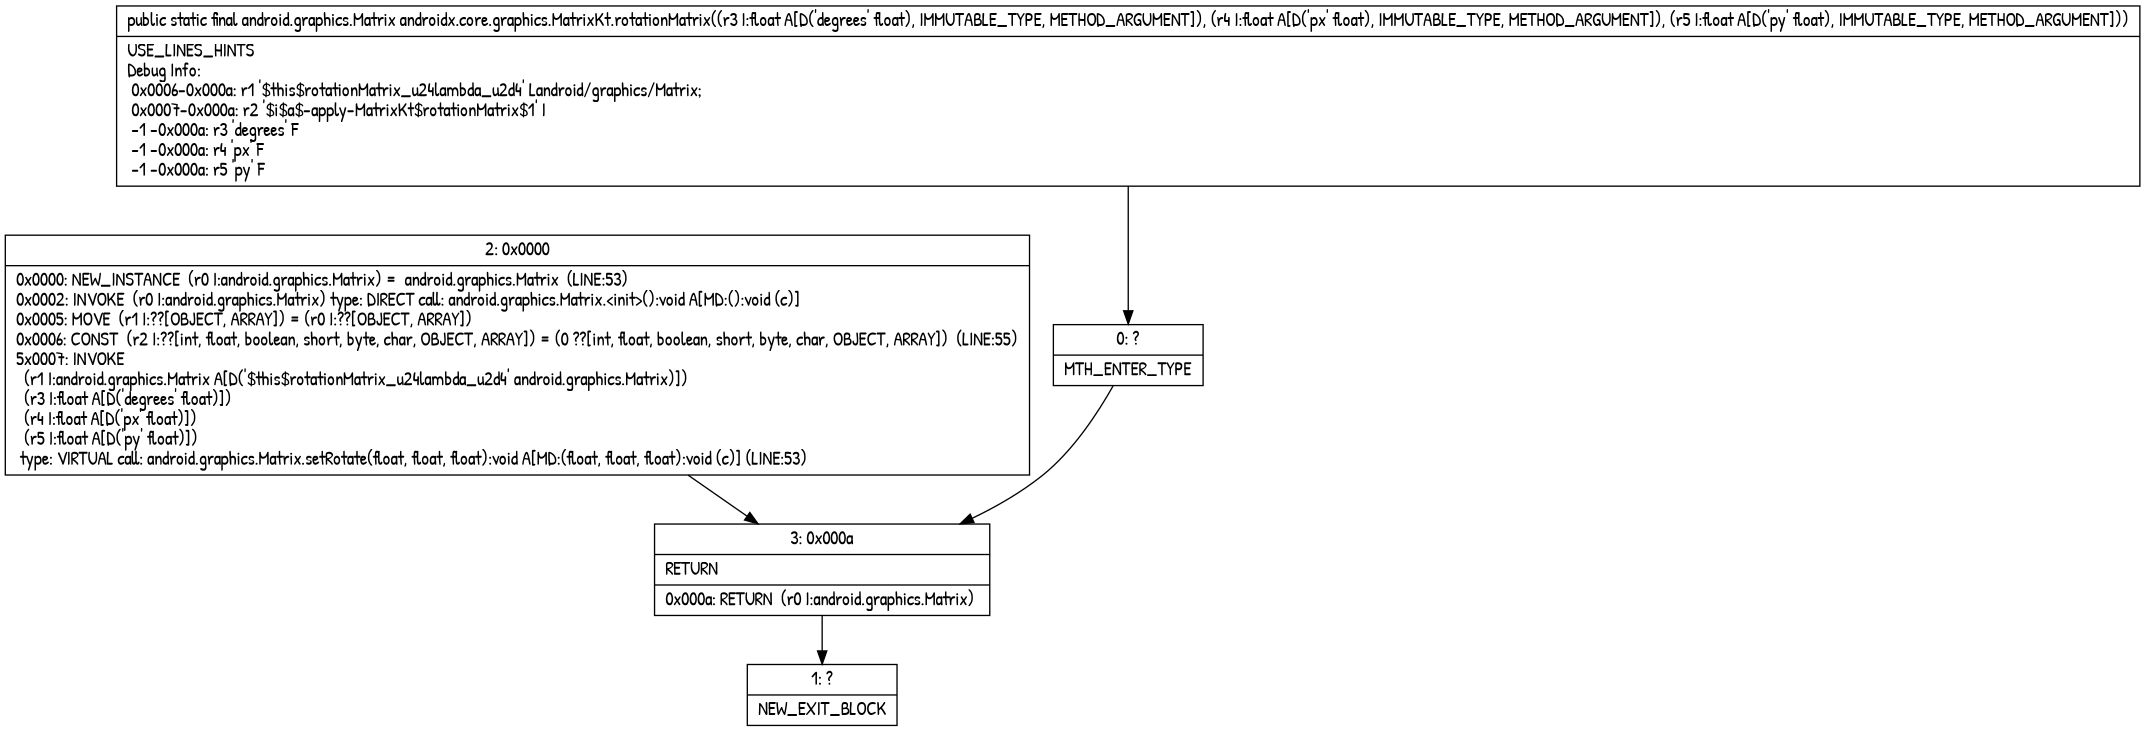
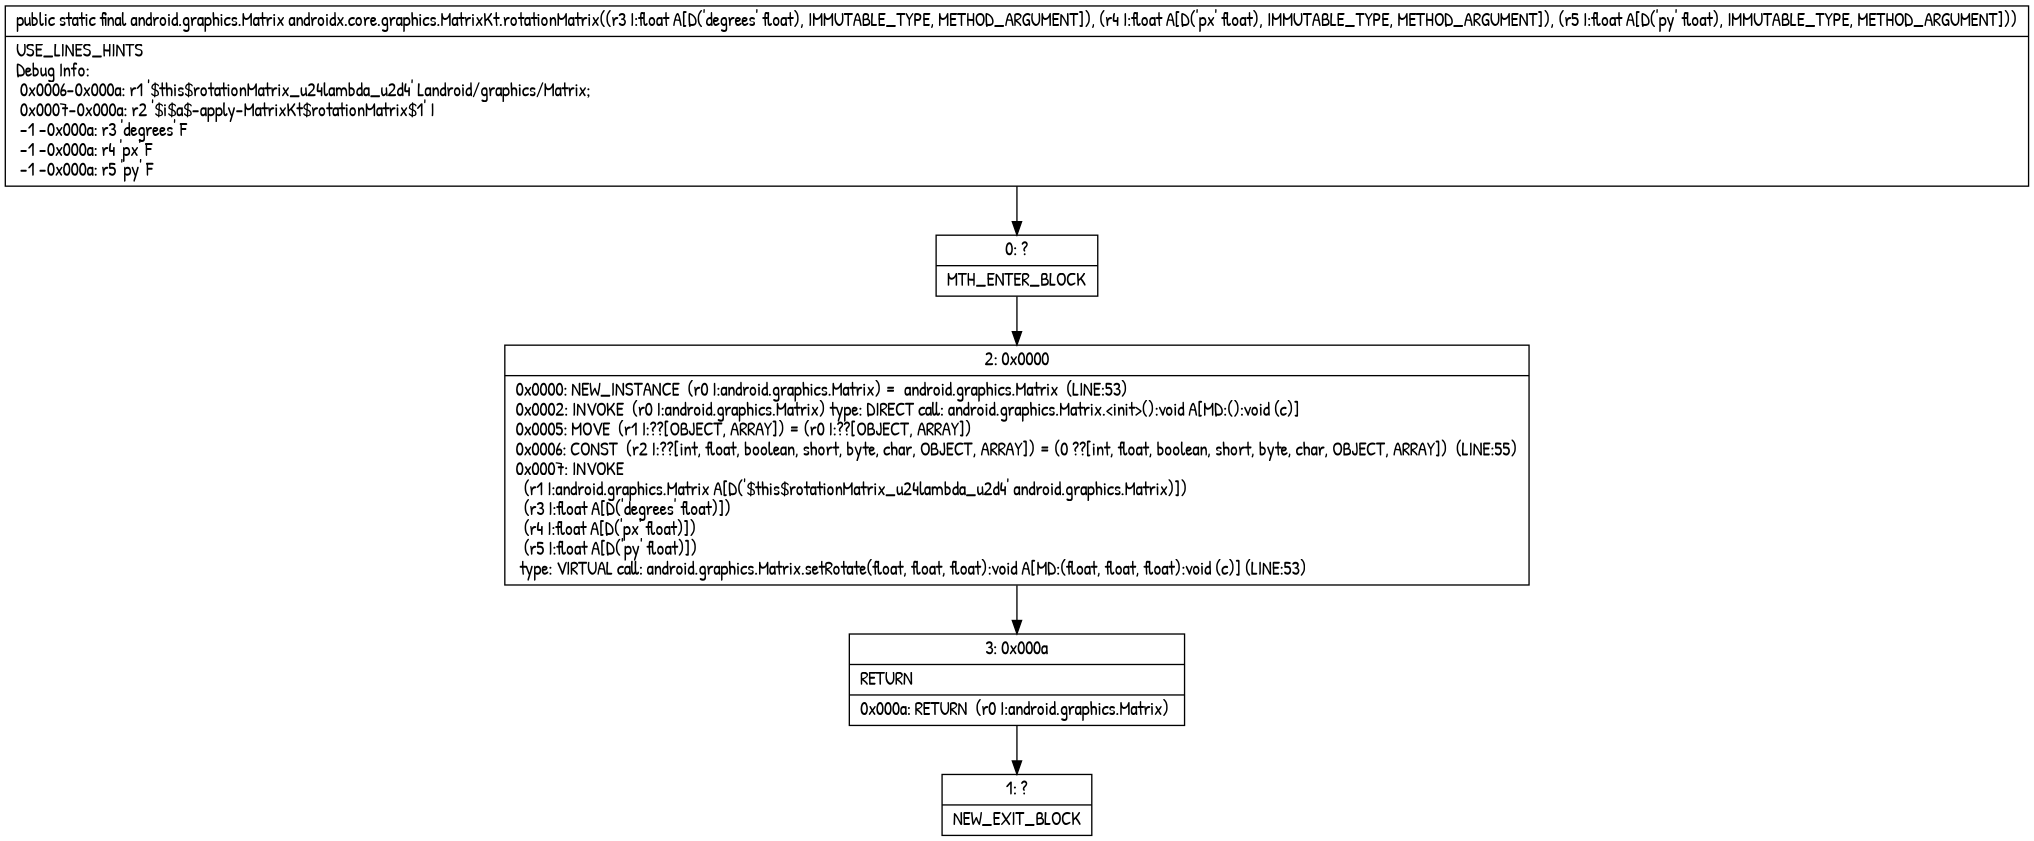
(74, 360) -> (574, 470)
(1128, 370) -> (1017, 280)
(1054, 465) -> (1017, 314)
